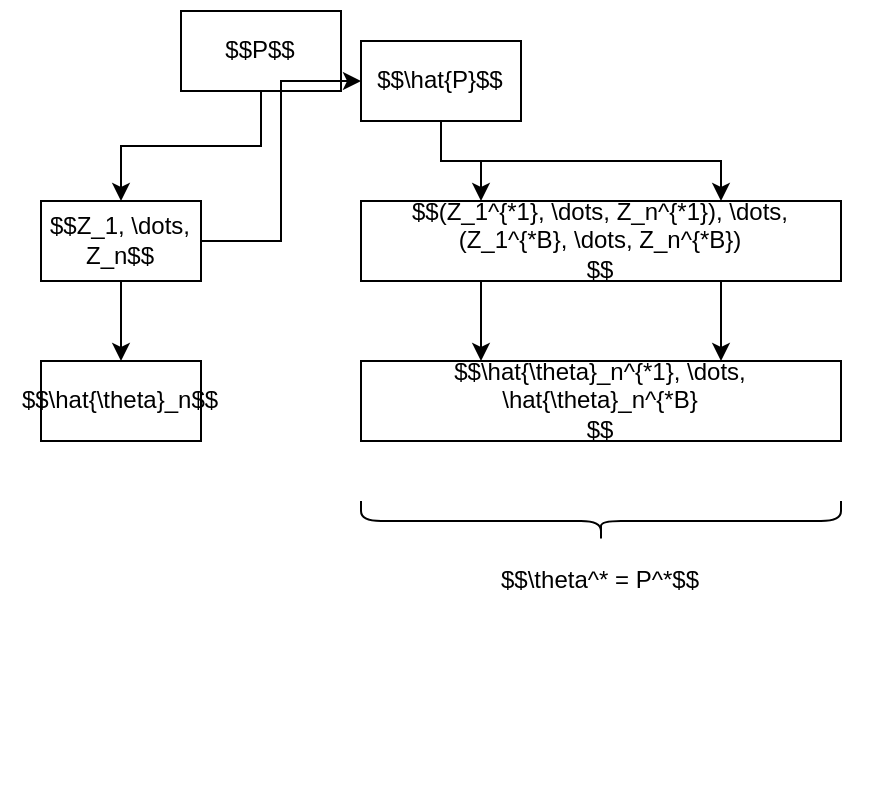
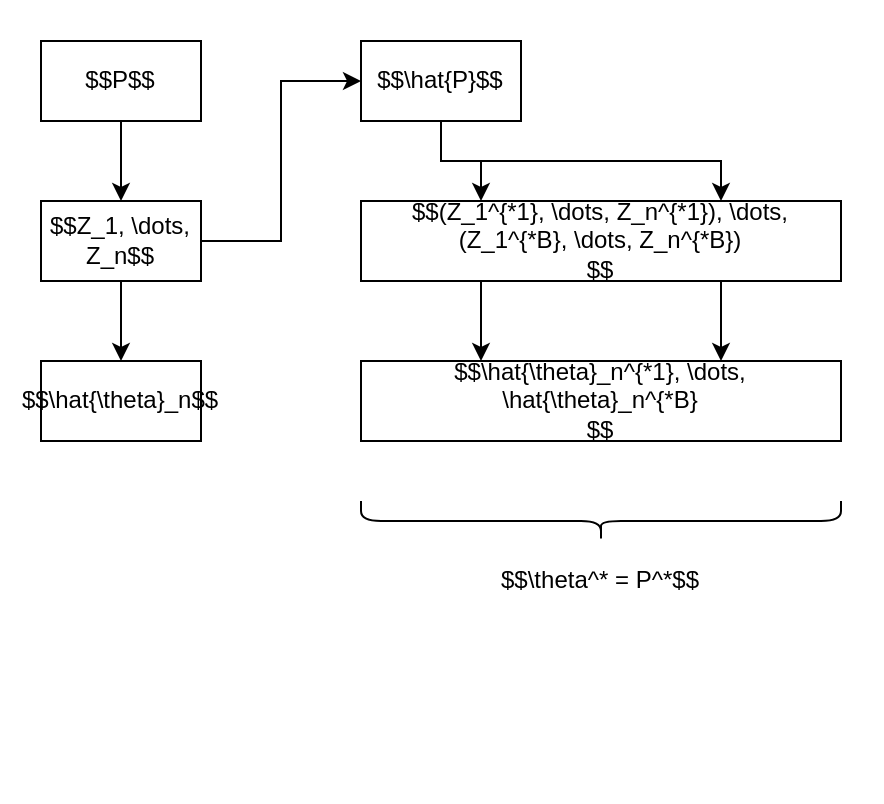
(261, 51) -> (121, 81)
